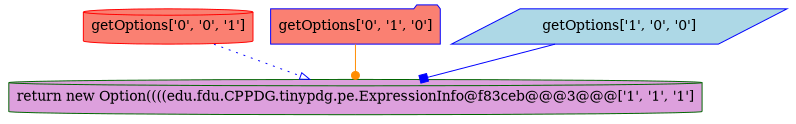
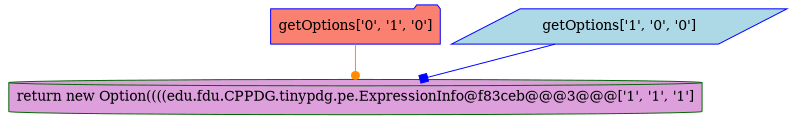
(168, 26) -> none
